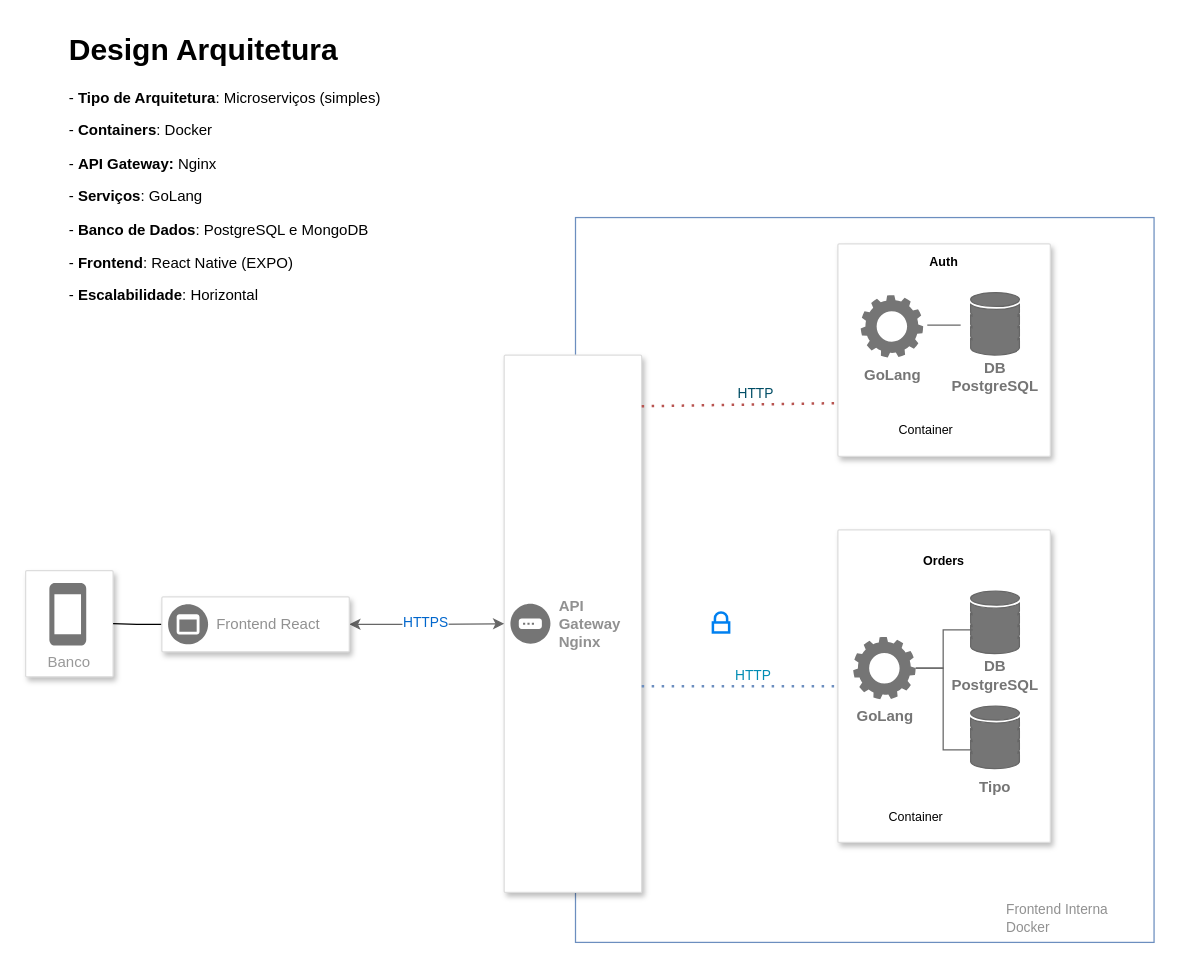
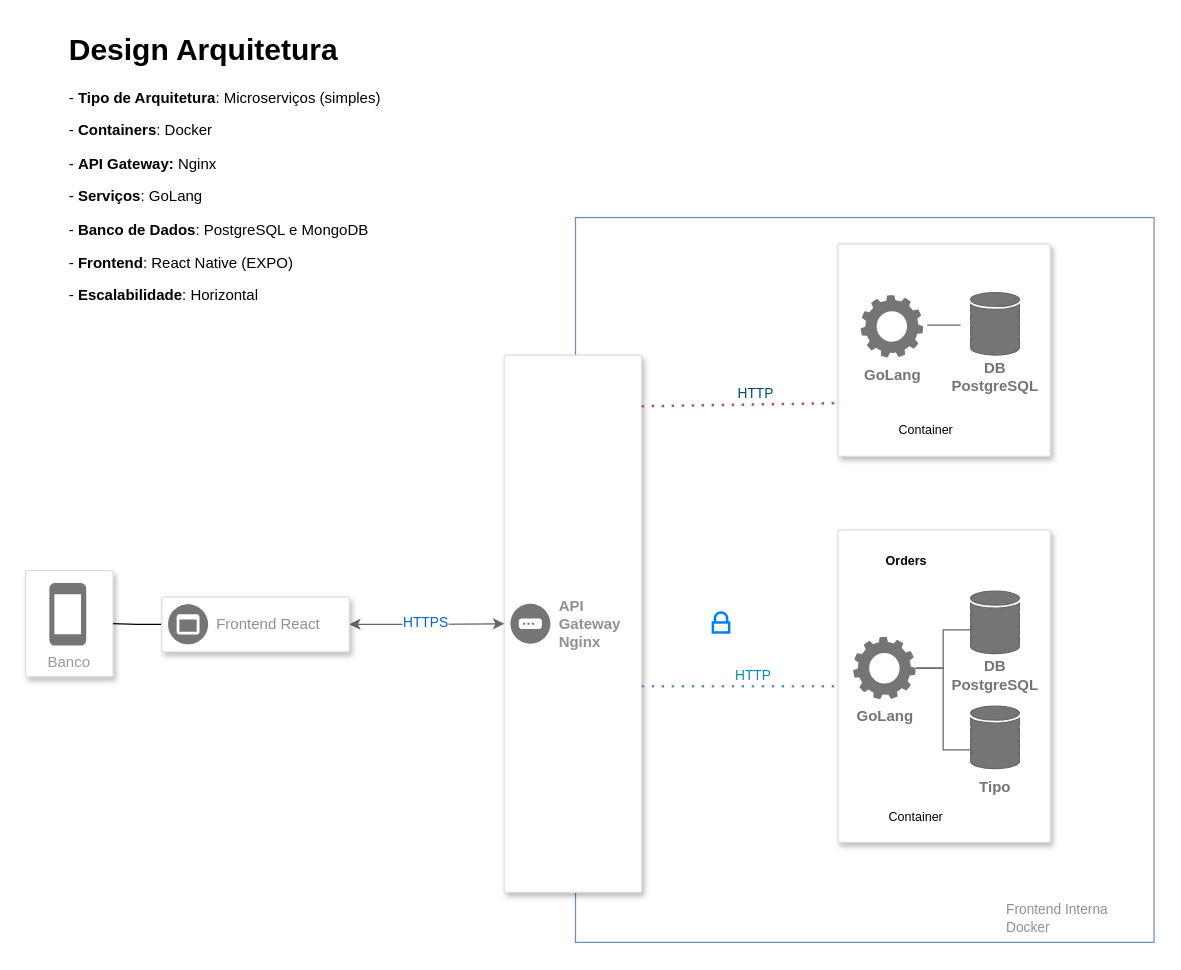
(944, 261) -> none
(944, 560) -> (907, 560)
